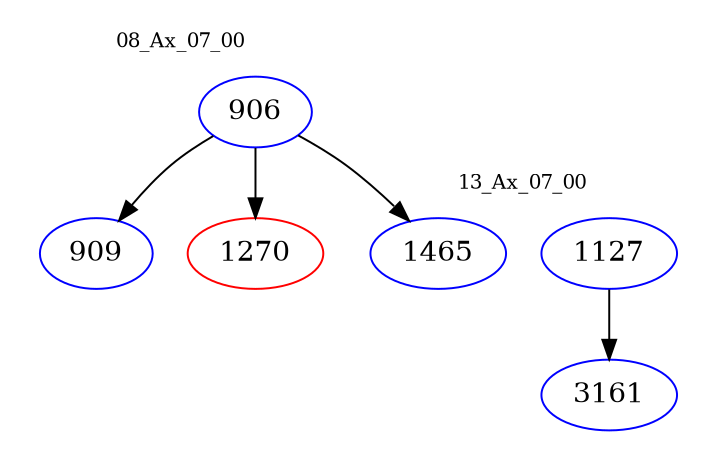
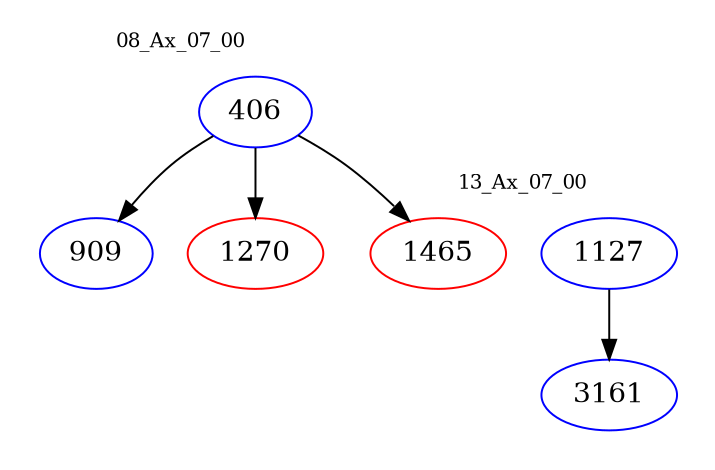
(255, 112) -> (255, 112)
(438, 254) -> (438, 254)
